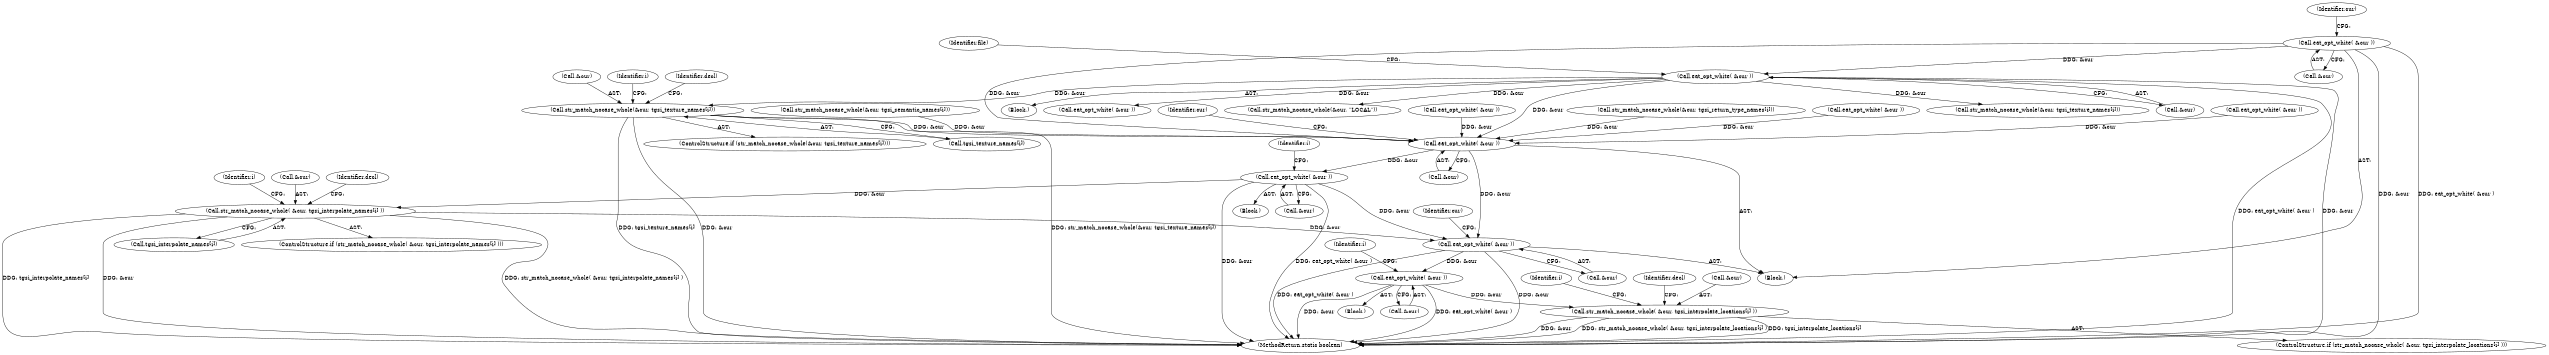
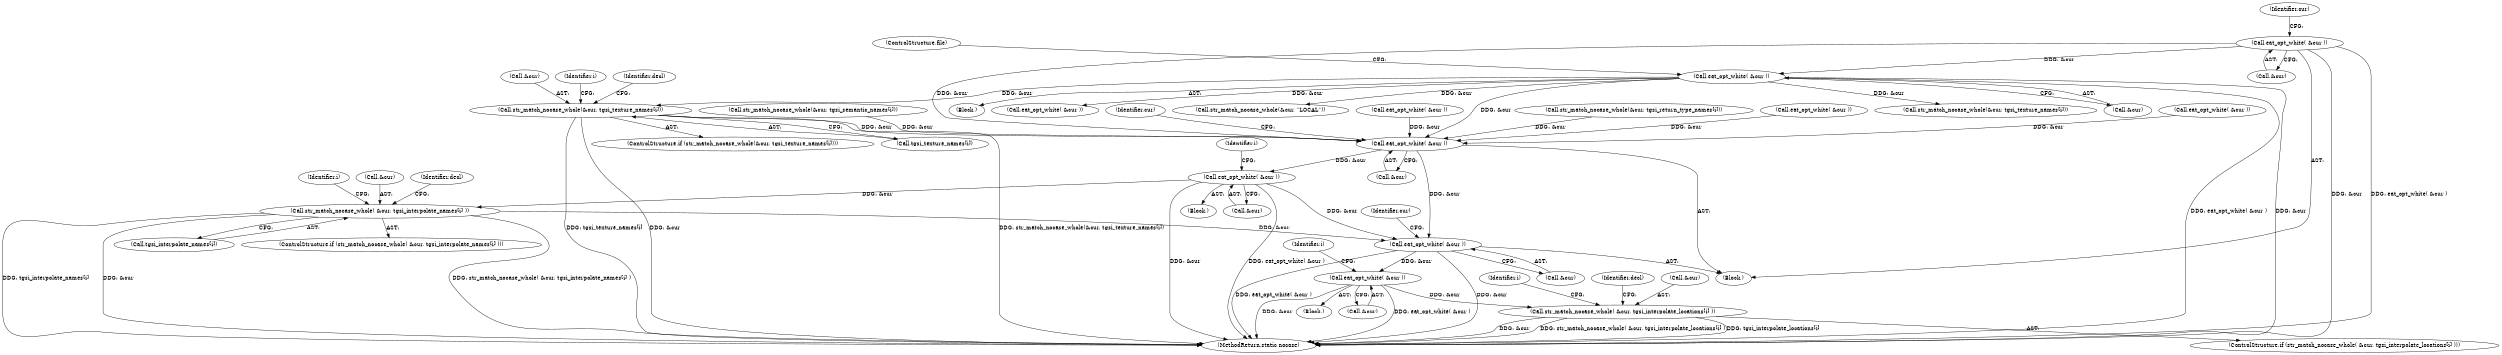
(969, 43) -> (917, 43)
(1300, 346) -> (1259, 346)
